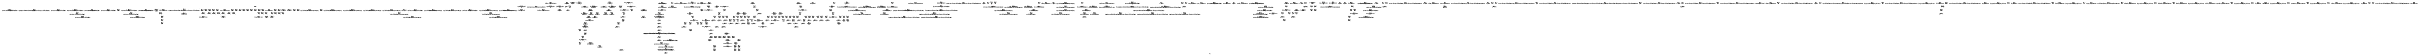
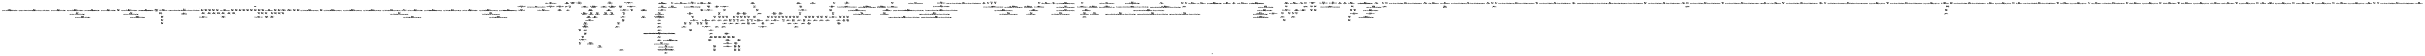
none -> (1574, 3)
